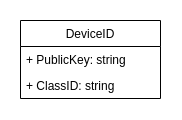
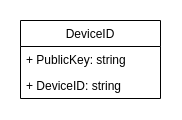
(75, 86) -> (79, 86)
